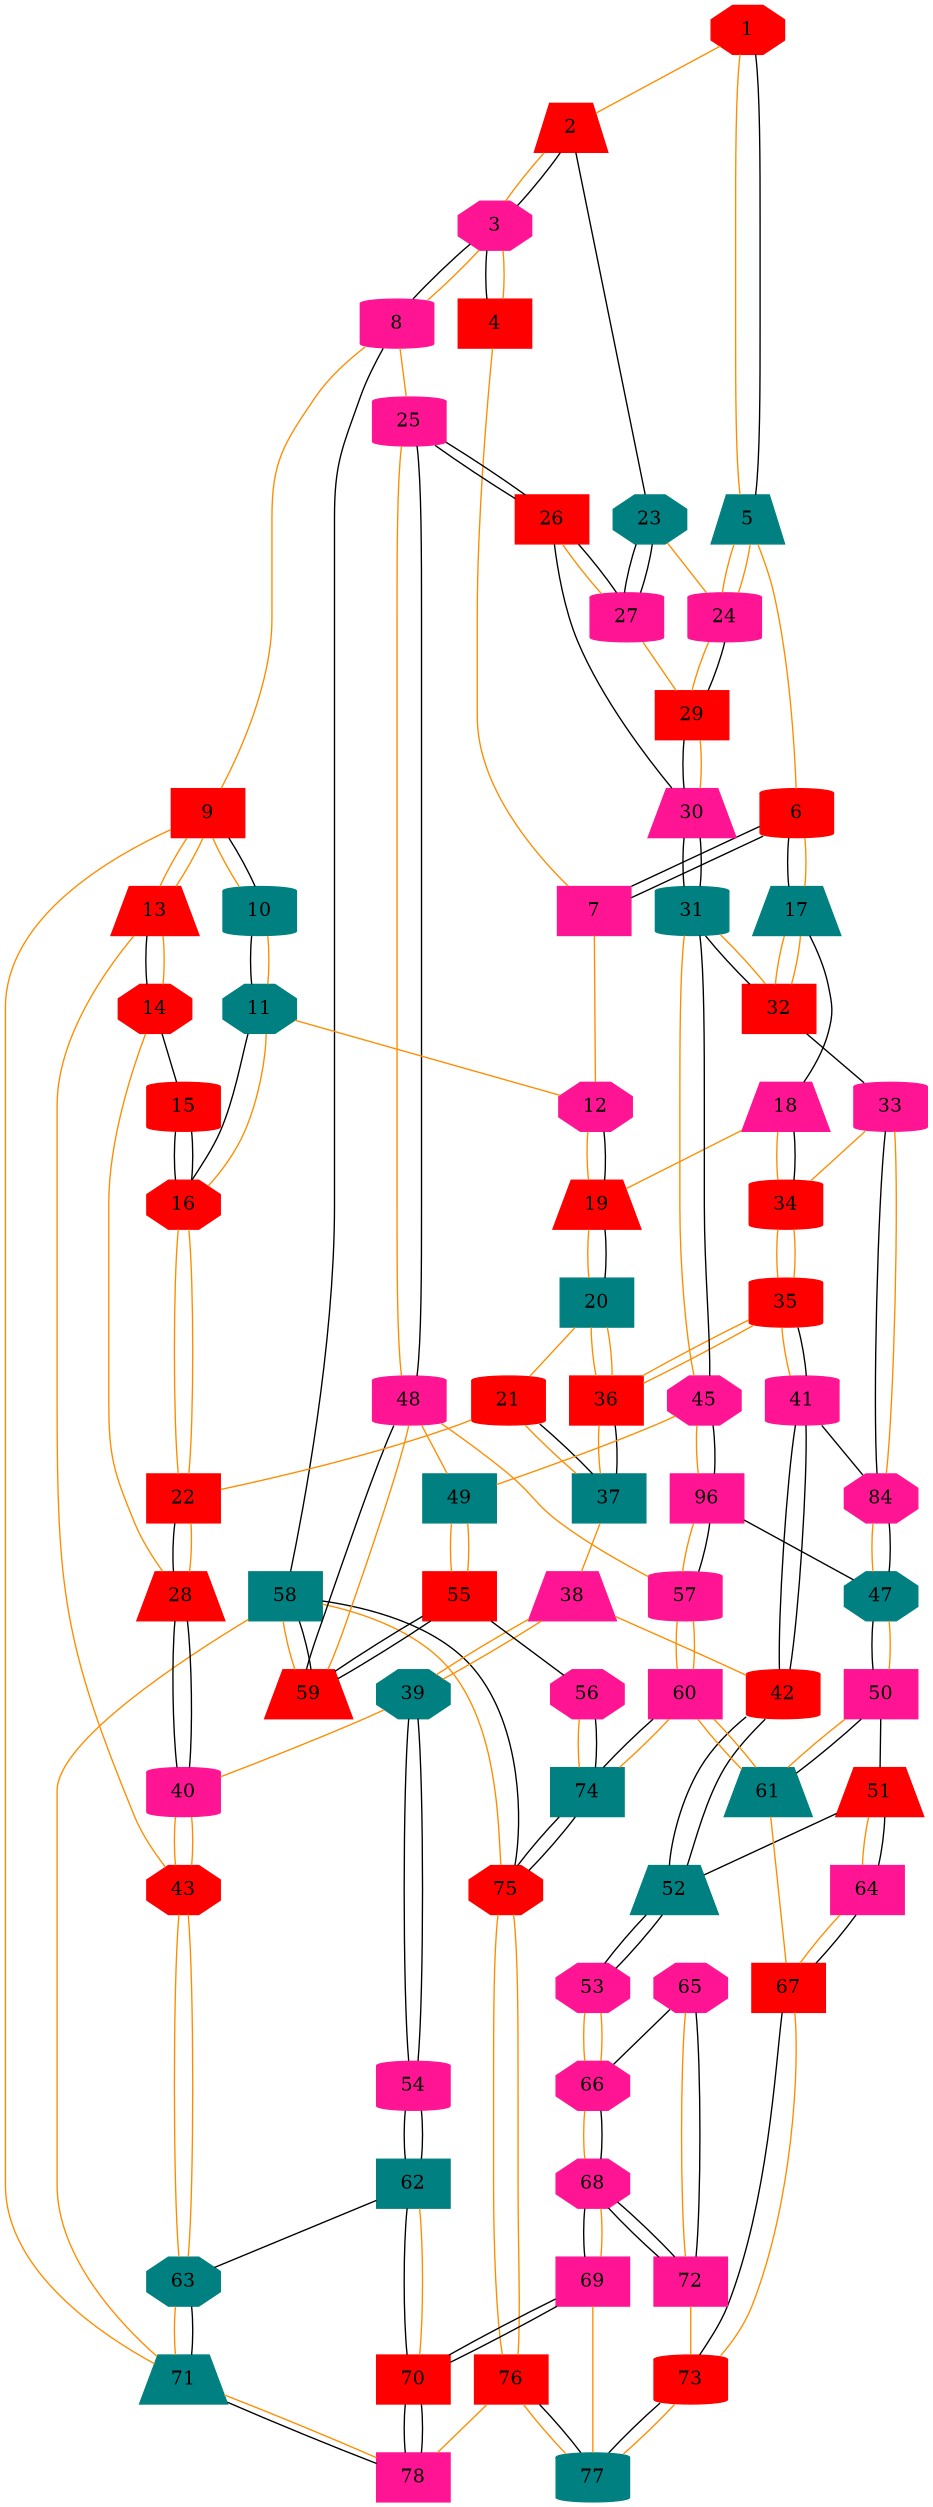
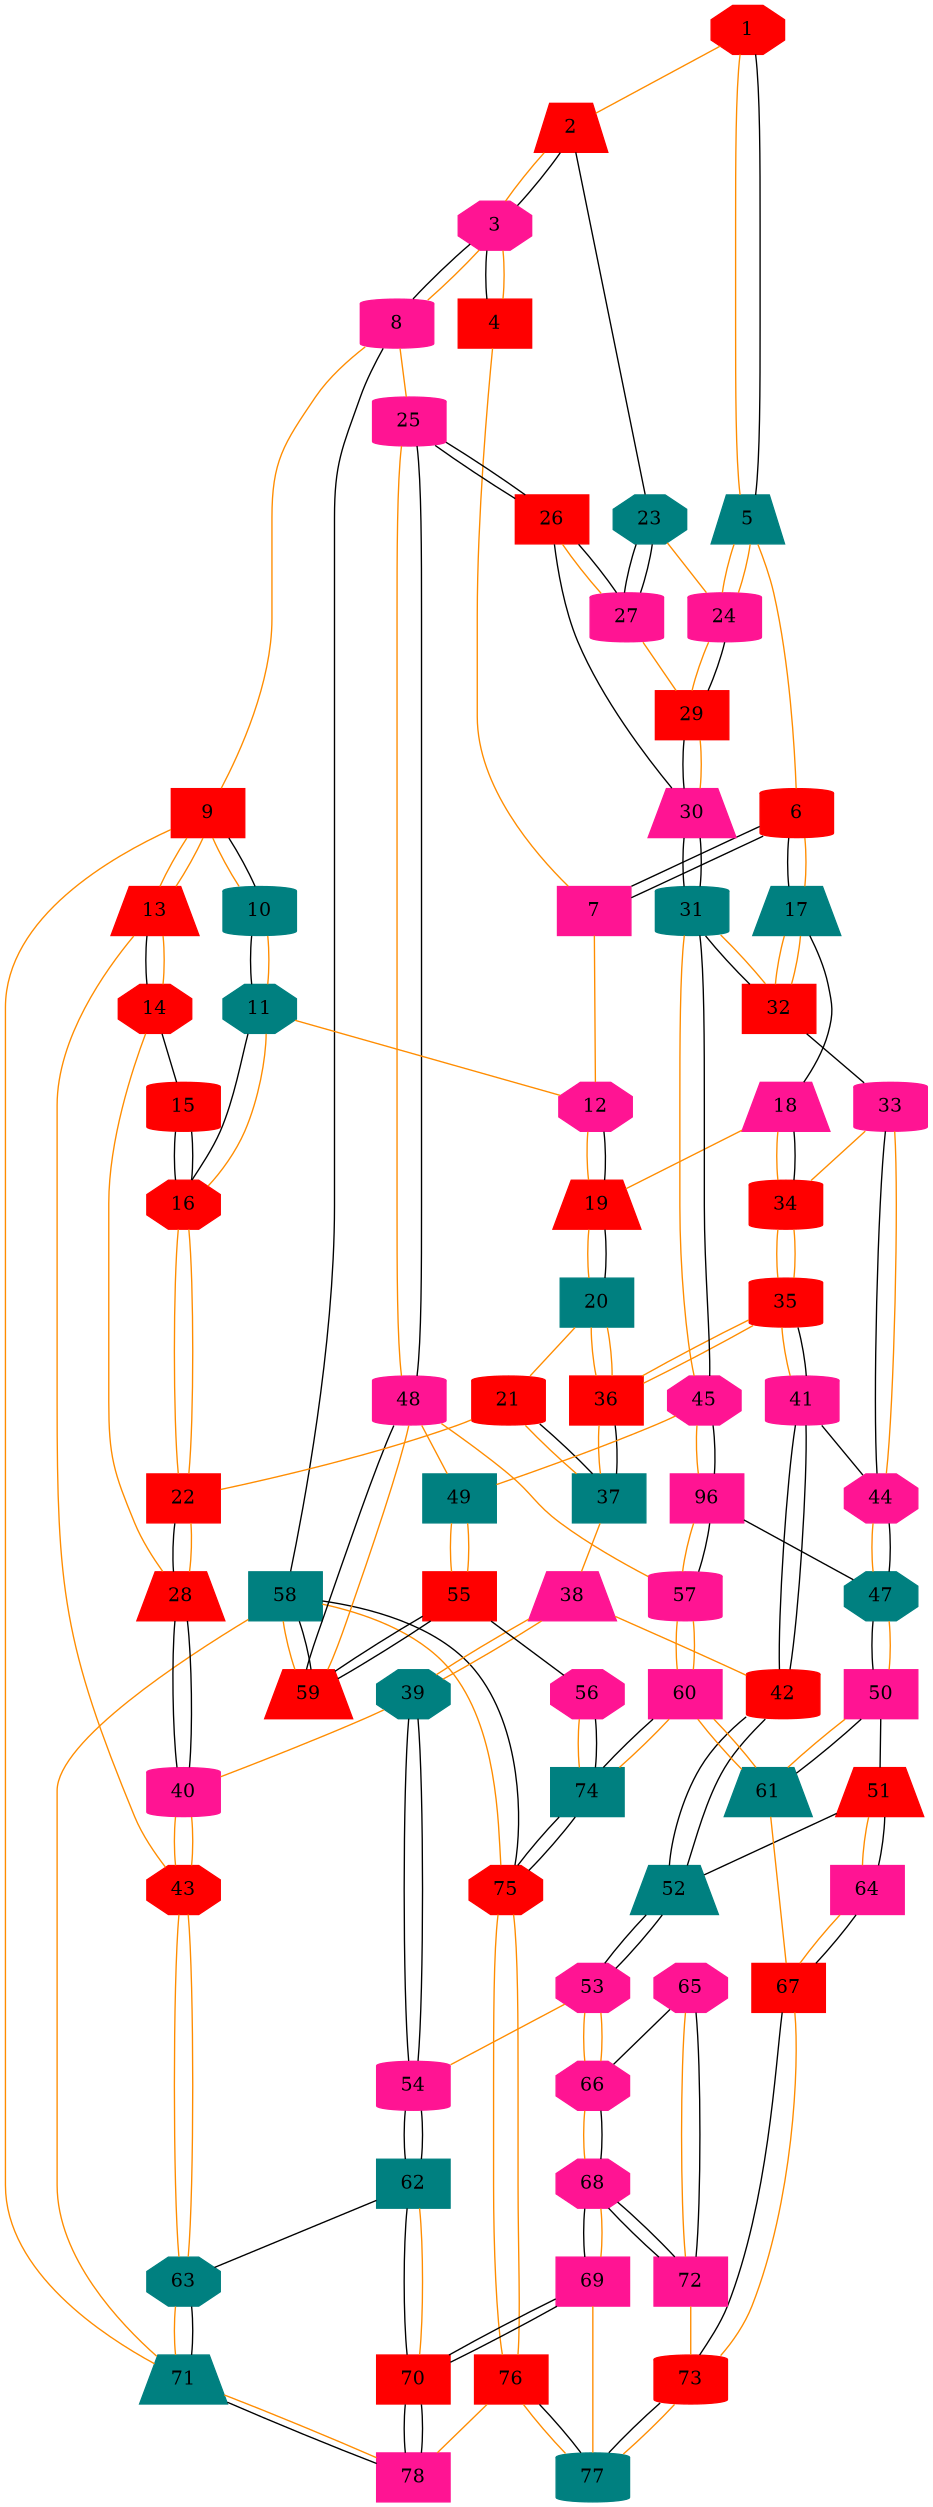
(881, 1498) -> (881, 1498)
none -> (508, 2034)
